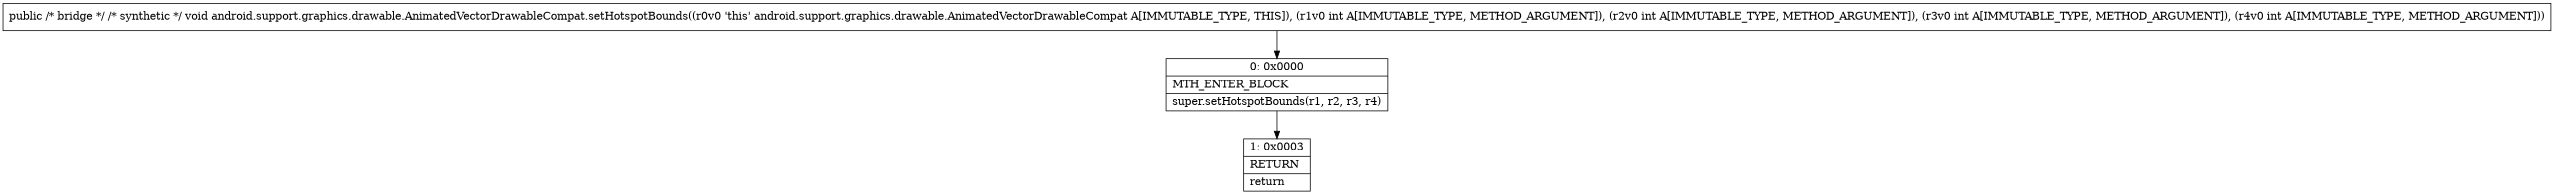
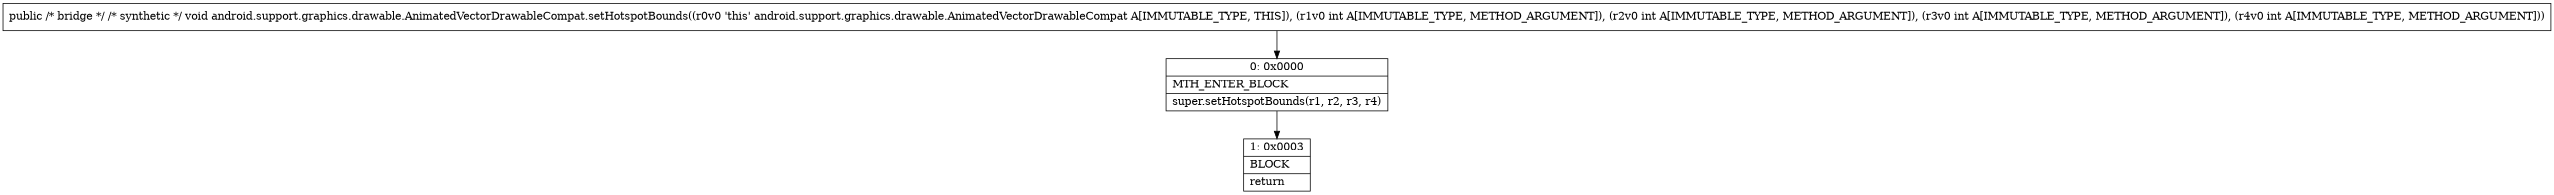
(1274, 165) -> (1269, 165)
